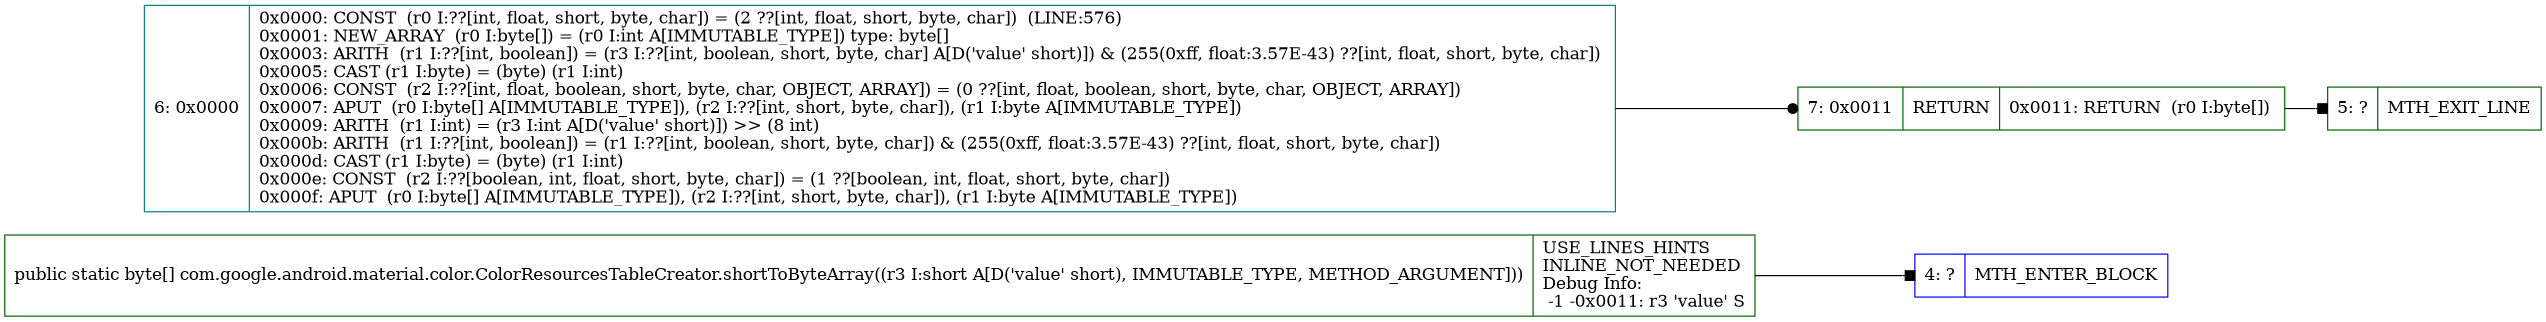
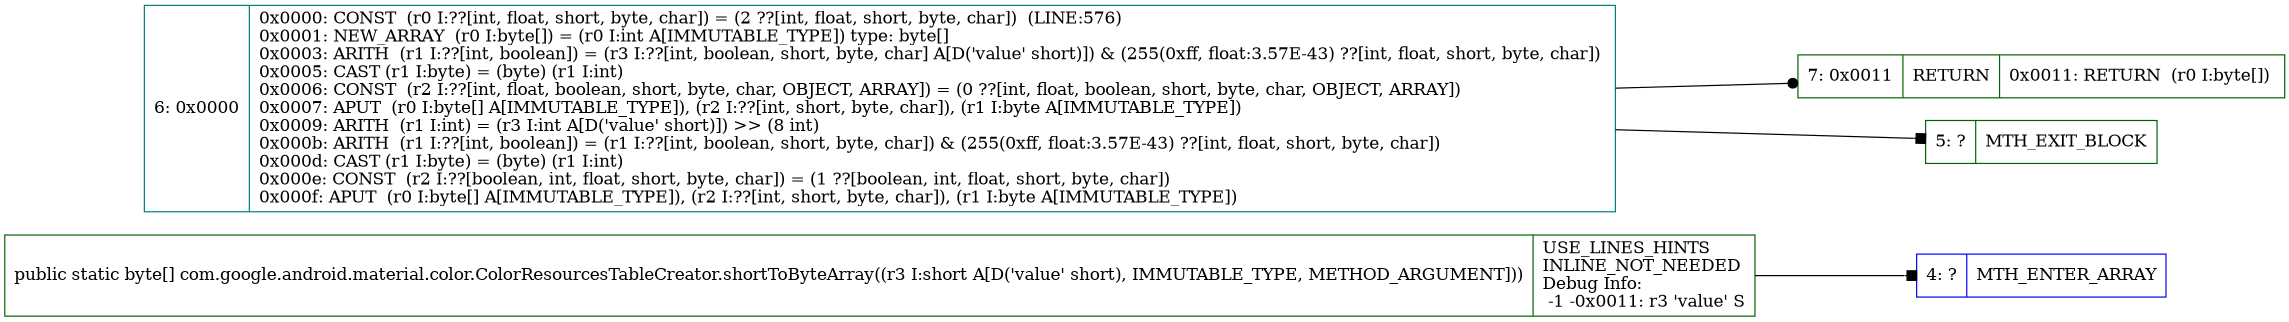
(2459, 108) -> (2066, 141)
(2300, 109) -> (1764, 134)
(2066, 275) -> (2066, 275)
